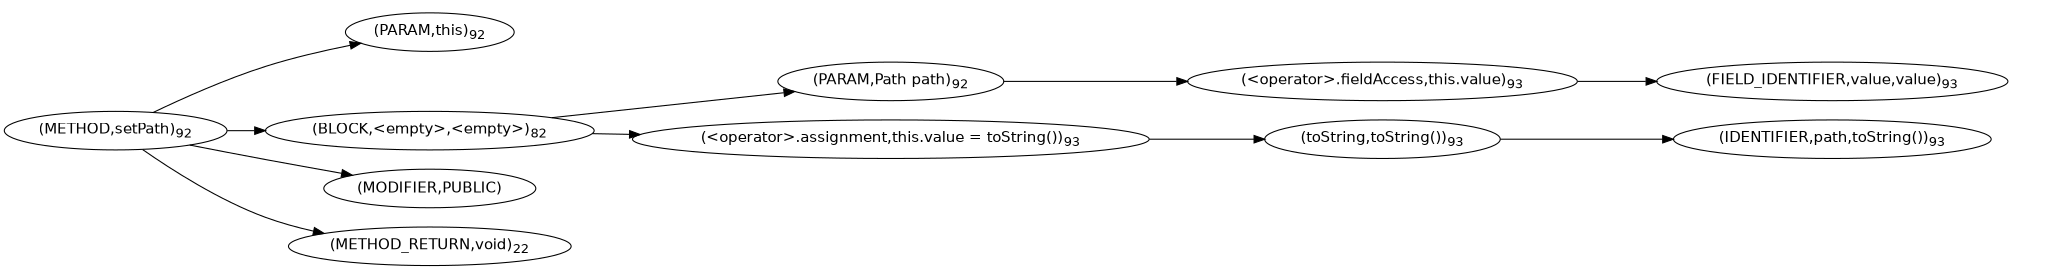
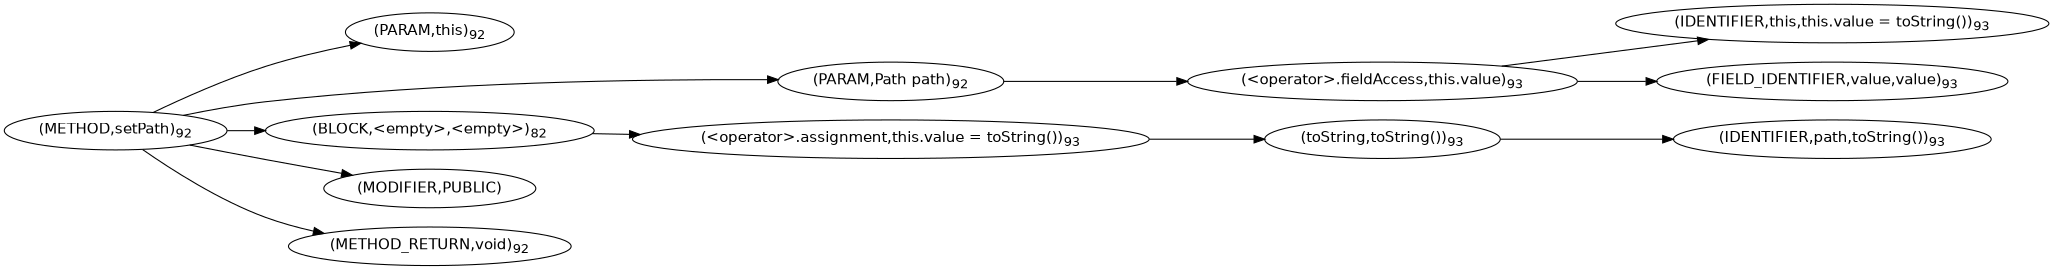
none -> (1832, 24)
(668, 105) -> (475, 86)
(521, 245) -> (521, 245)
